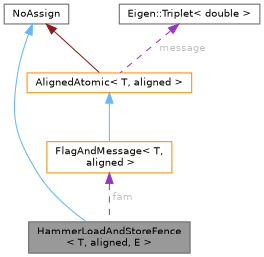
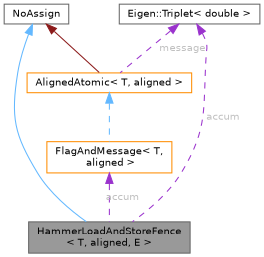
(109, 122) -> (109, 122)
none -> (198, 139)
(121, 197) -> (121, 197)
